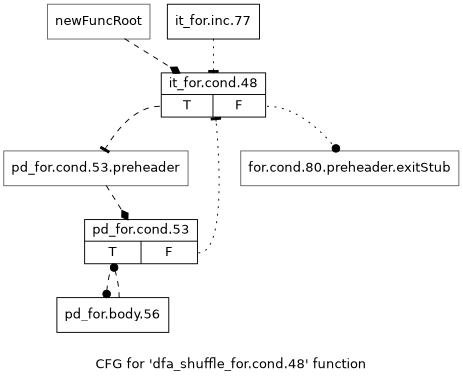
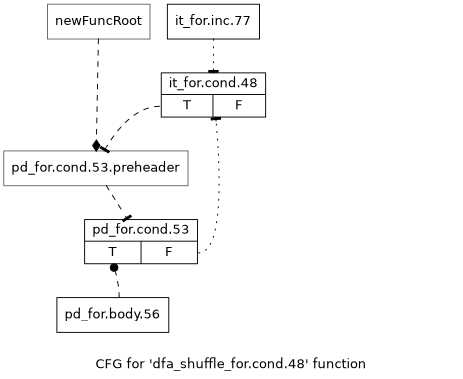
(147, 53) -> (97, 89)
(350, 168) -> none
(114, 198) -> (114, 198)
(109, 277) -> none
